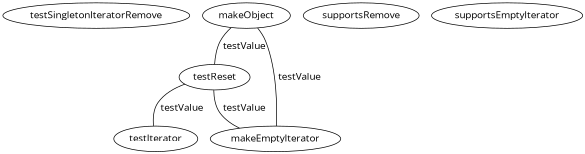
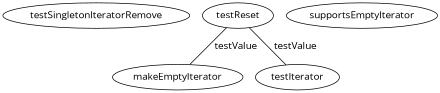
(246, 16) -> none
(361, 16) -> none
